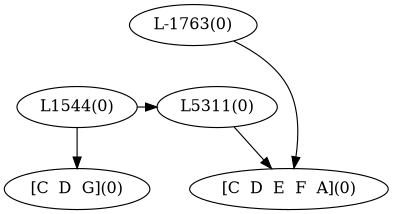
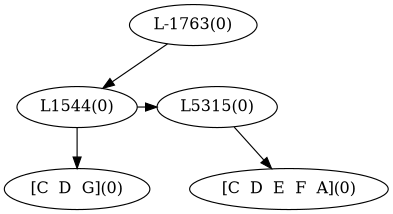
(288, 87) -> (140, 63)
(217, 107) -> (217, 107)
